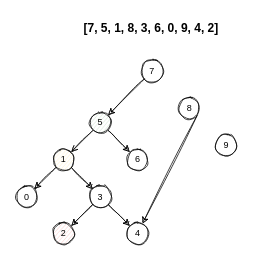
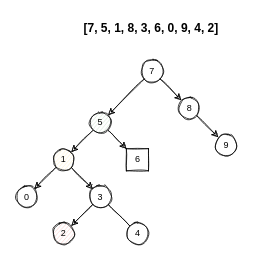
none -> (169, 88)
(75, 148) -> (76, 147)
(137, 160) -> (137, 160)
(170, 169) -> (206, 125)
(125, 221) -> (126, 222)
